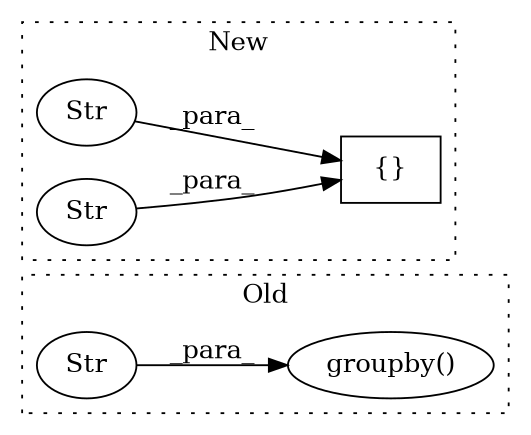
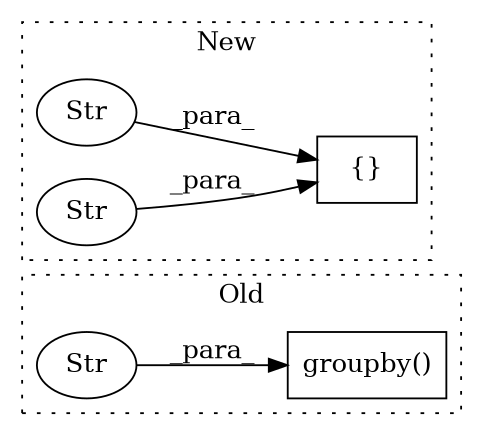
(391, 365) -> (367, 365)
